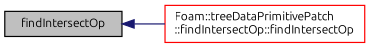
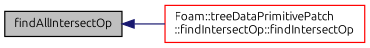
(63, 24) -> (63, 24)
